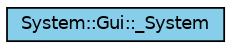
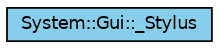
(116, 25) -> (109, 25)
